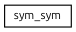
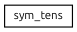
(38, 16) -> (39, 16)
